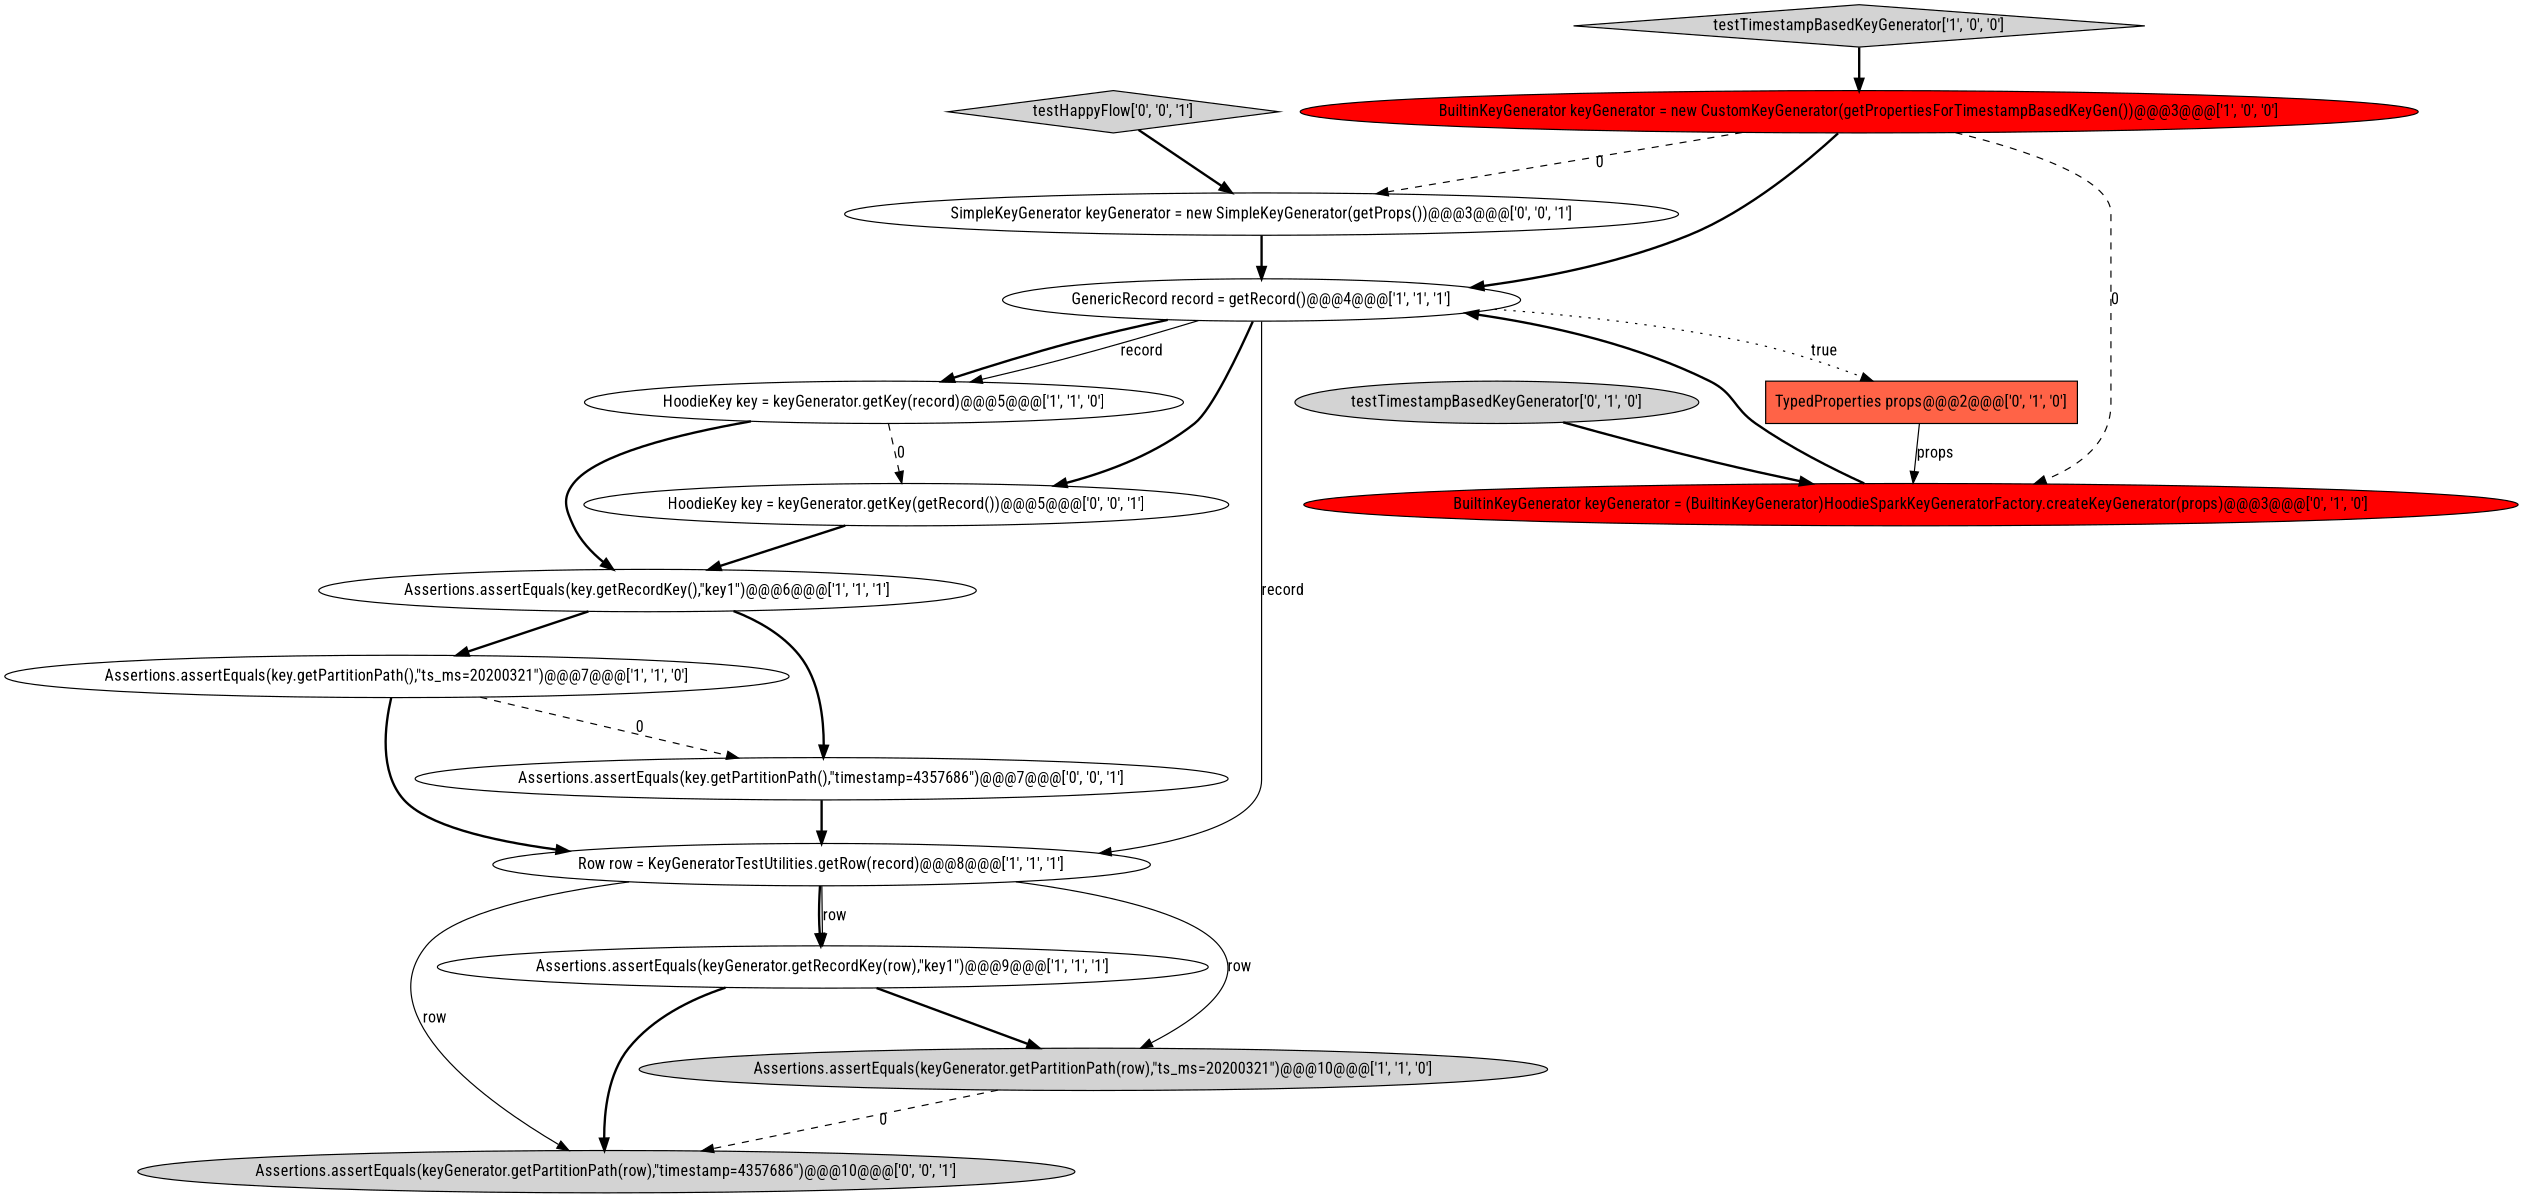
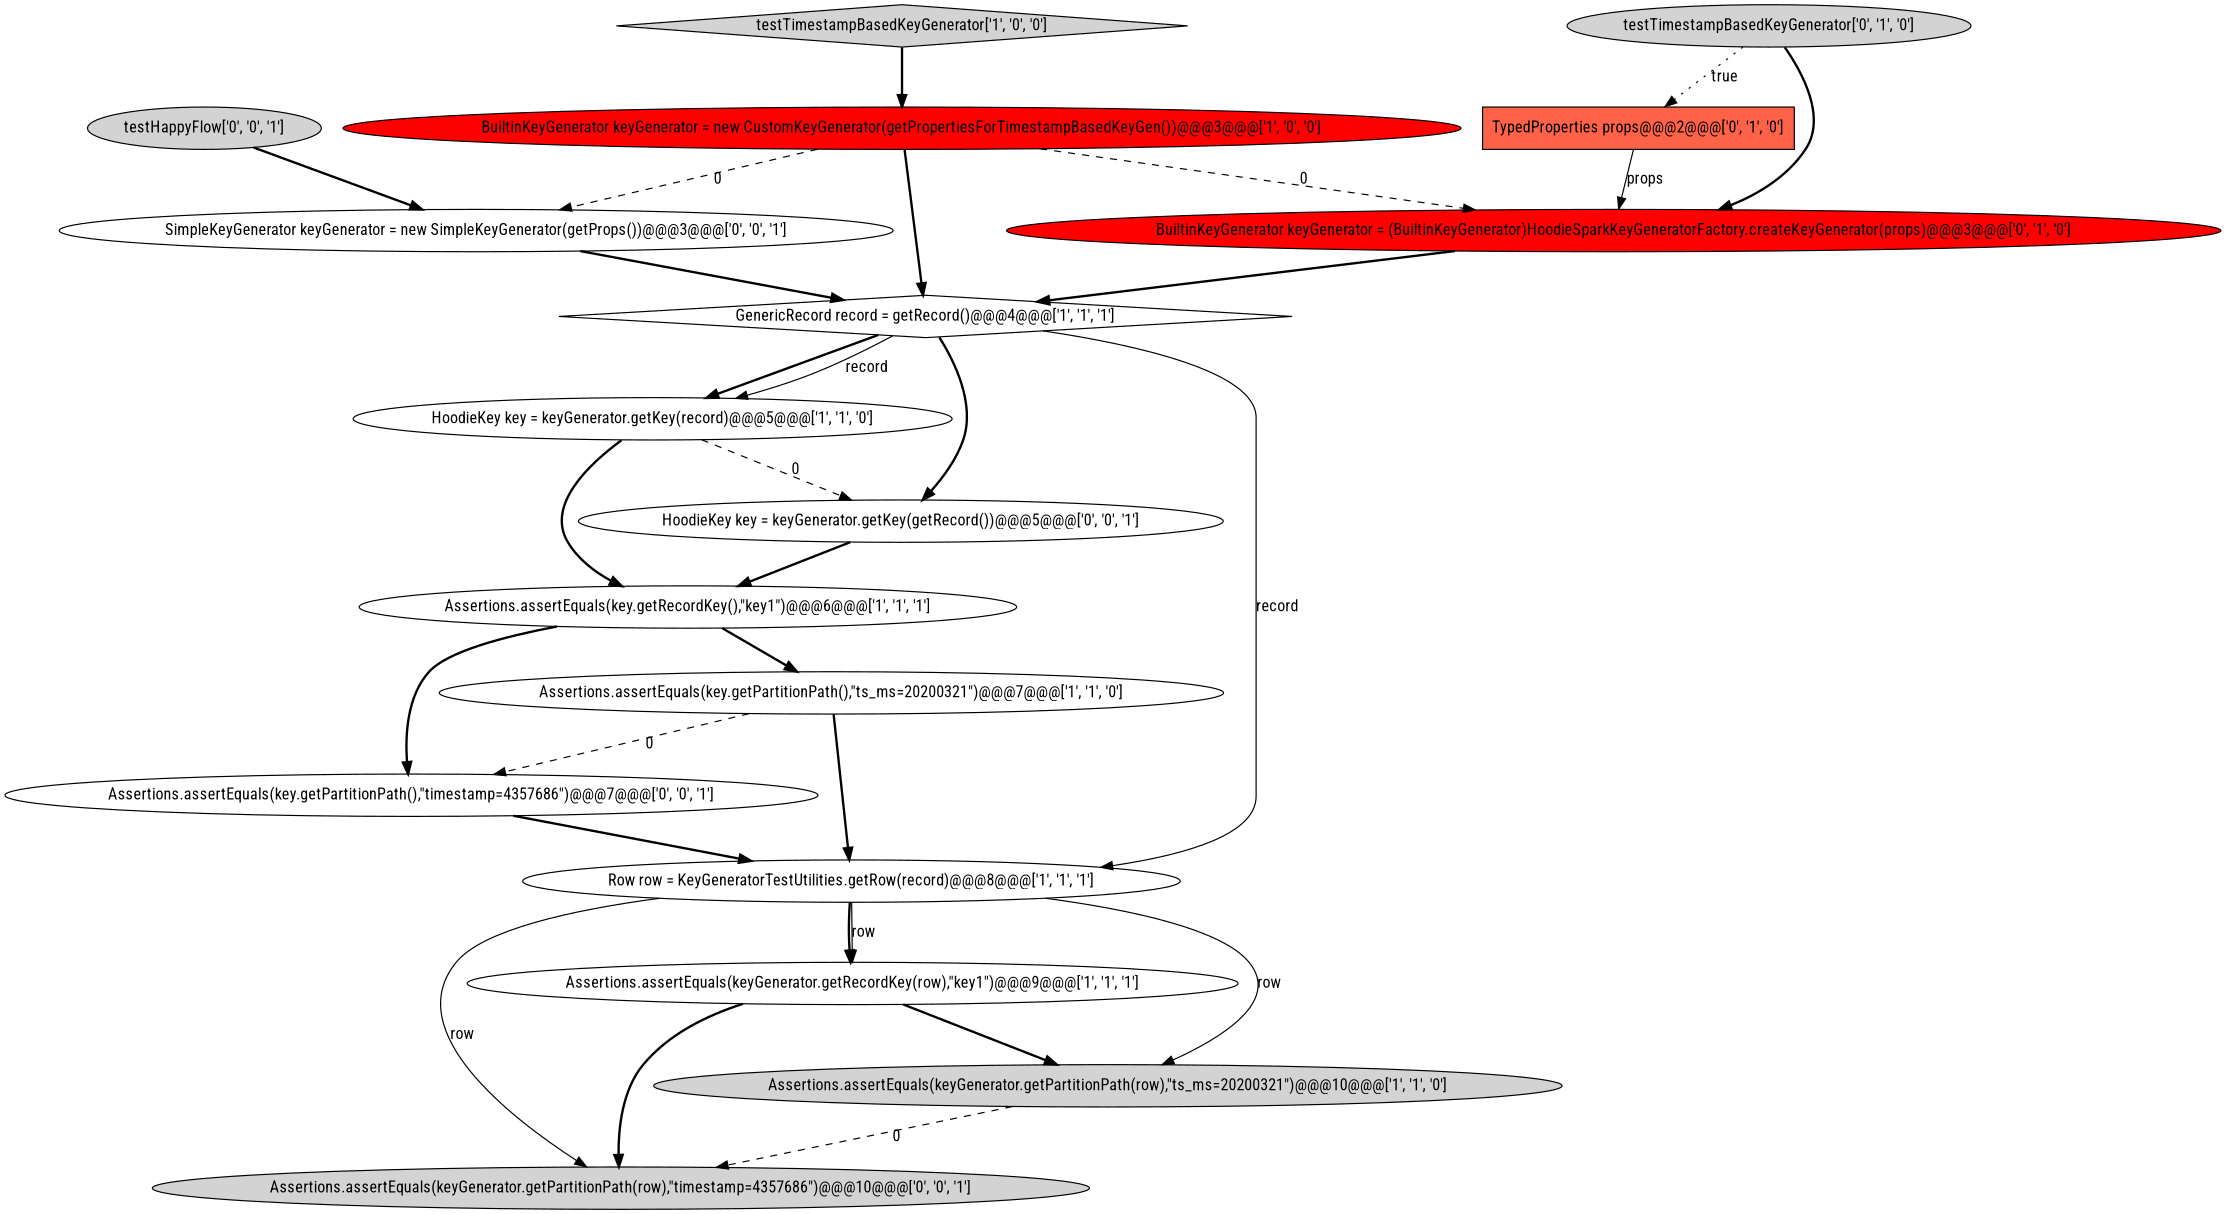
(1113, 112) -> (204, 128)
(1262, 300) -> (926, 316)
(1681, 330) -> (1709, 73)
